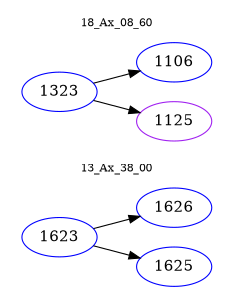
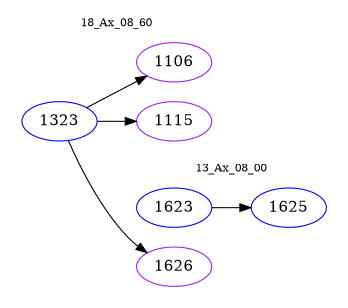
(174, 62) -> (174, 62)
(174, 121) -> (174, 121)
(117, 169) -> (231, 169)
(174, 208) -> (174, 267)
(111, 224) -> (98, 197)
